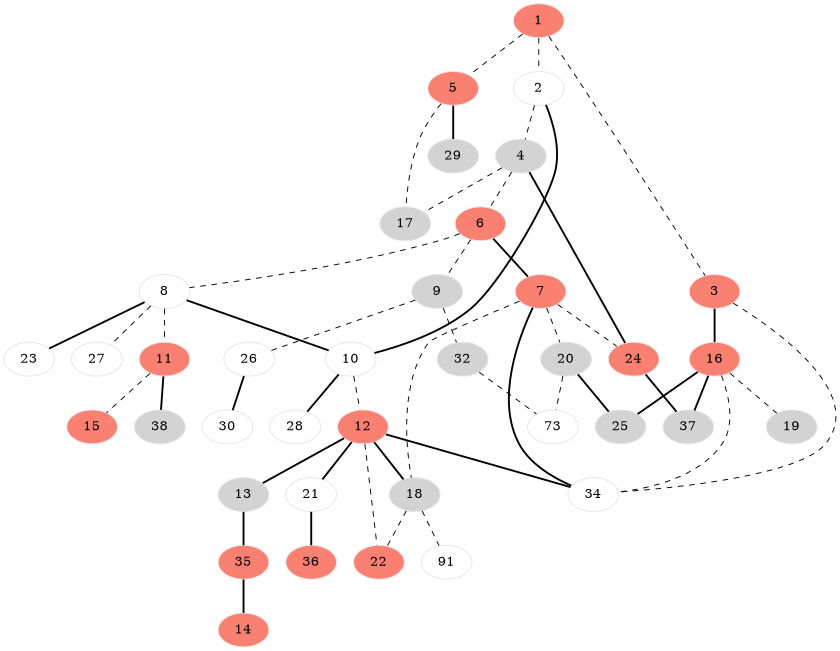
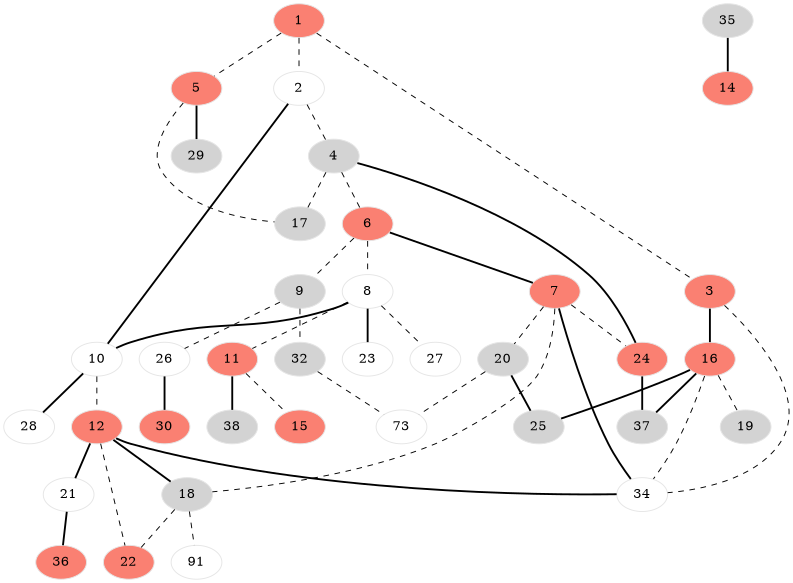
(228, 427) -> (165, 427)
(244, 495) -> none
(244, 562) -> (728, 21)
